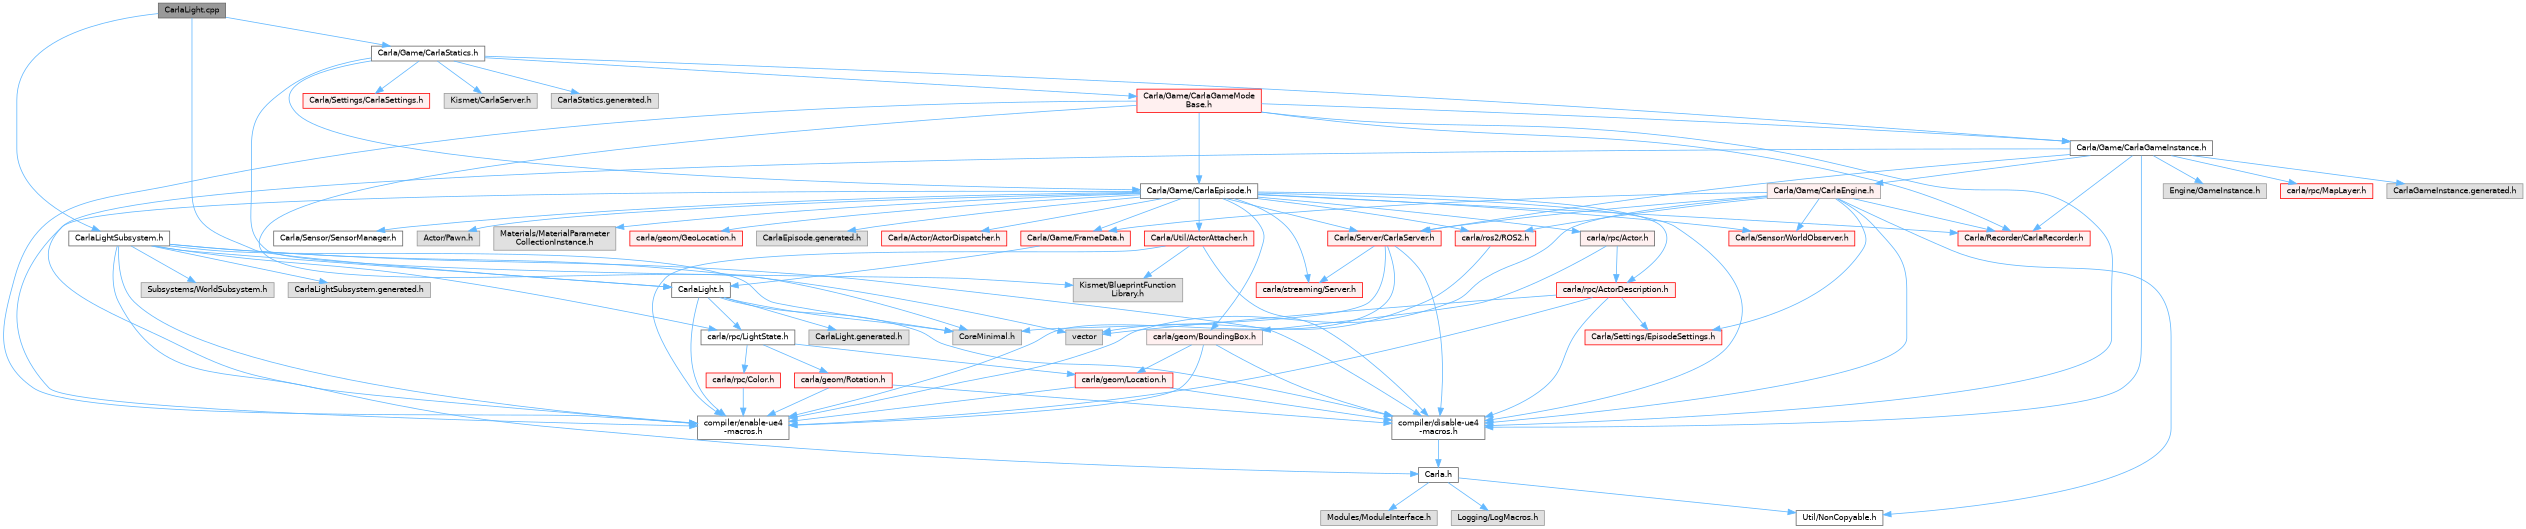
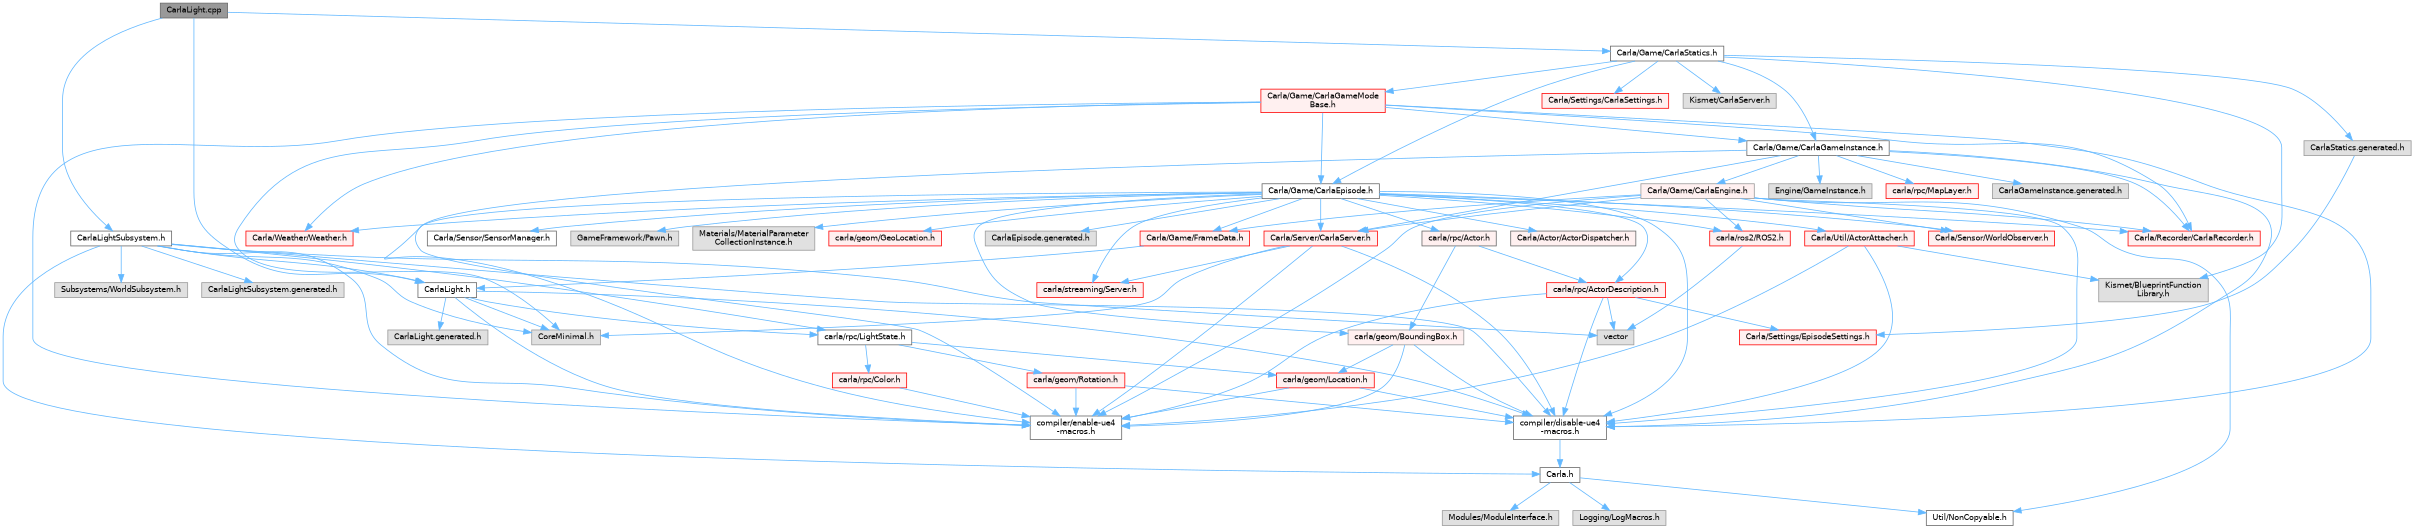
none -> (299, 238)
(448, 238) -> (625, 238)
(944, 238) -> (1573, 238)
(1826, 286) -> (2154, 315)
